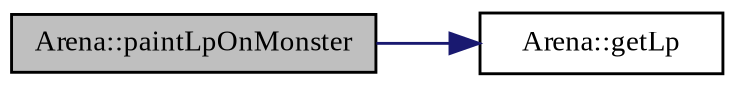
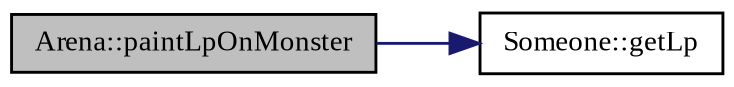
(601, 43) -> (601, 43)
